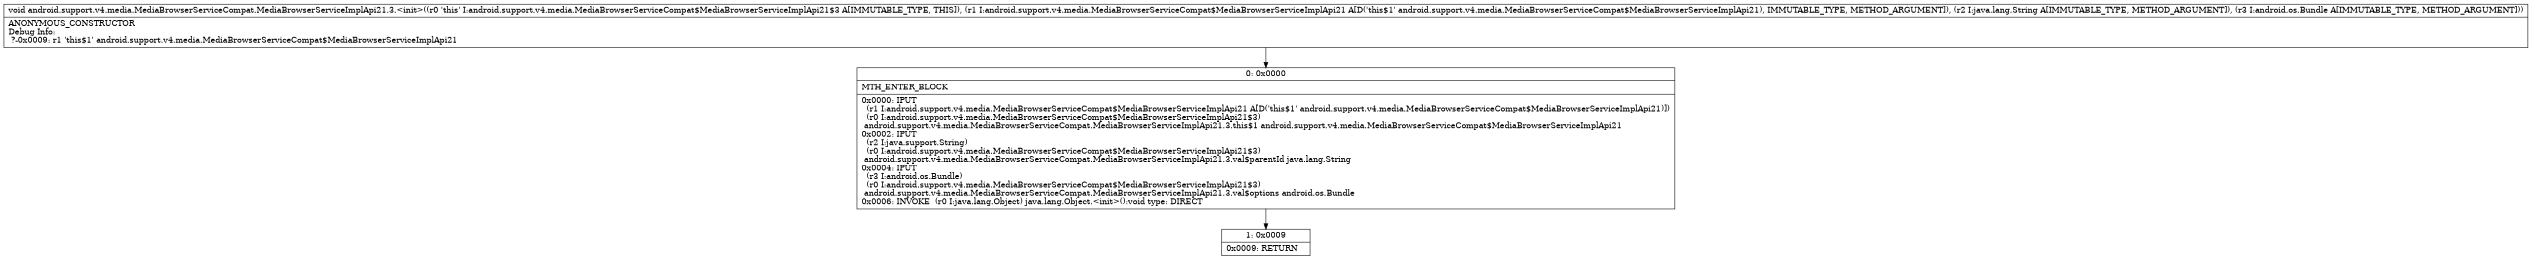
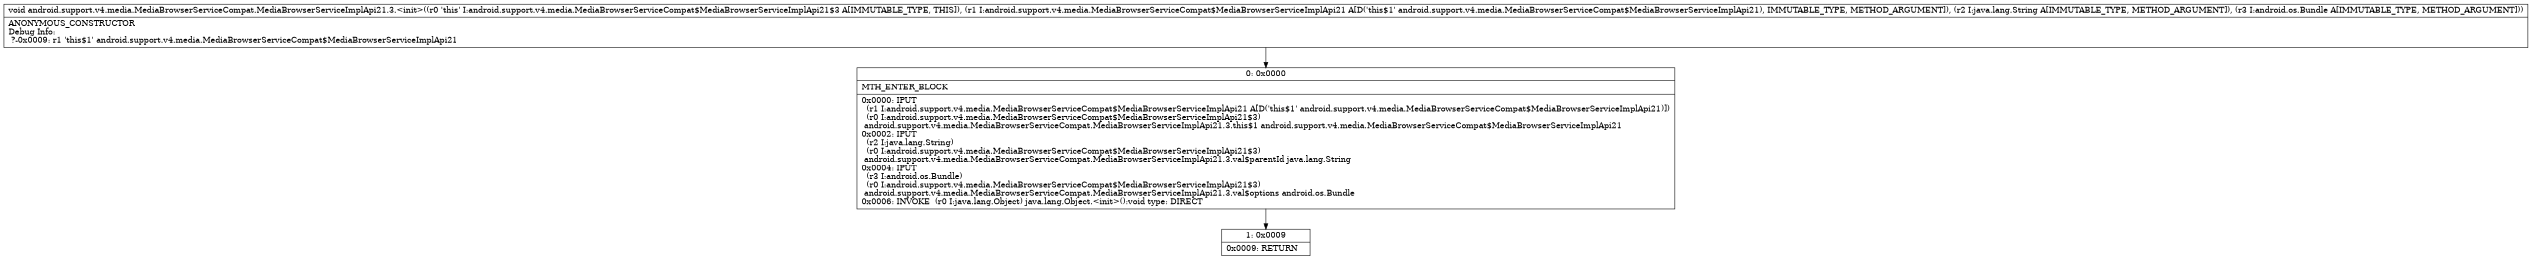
(915, 143) -> (908, 143)
